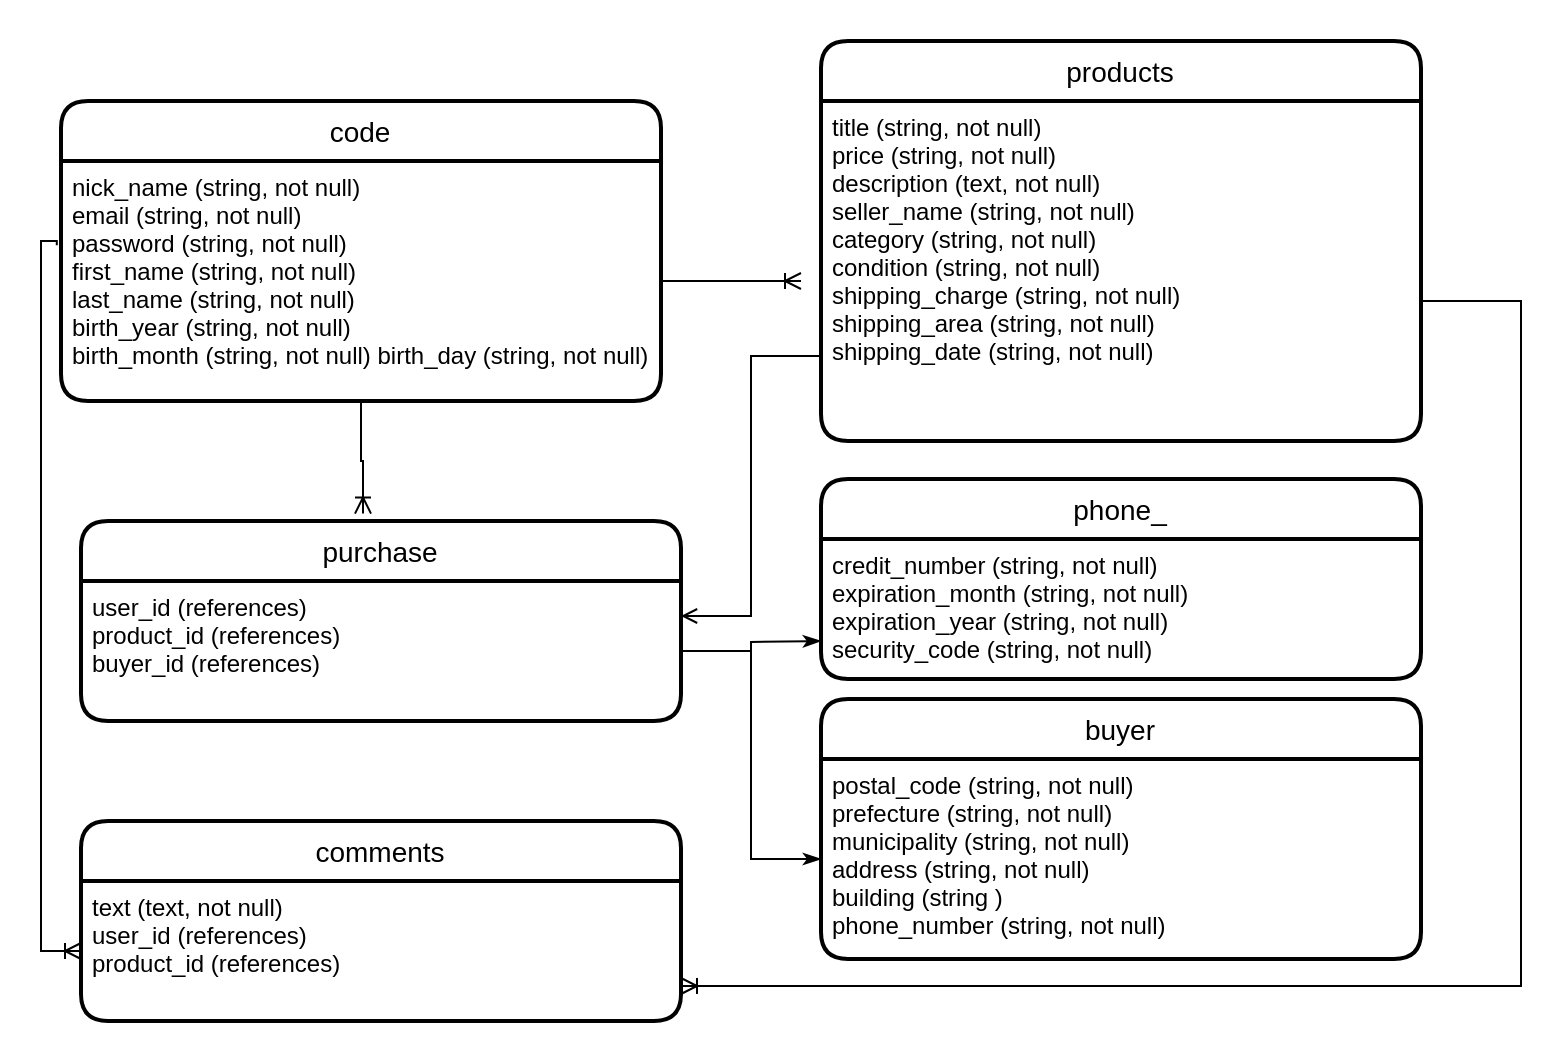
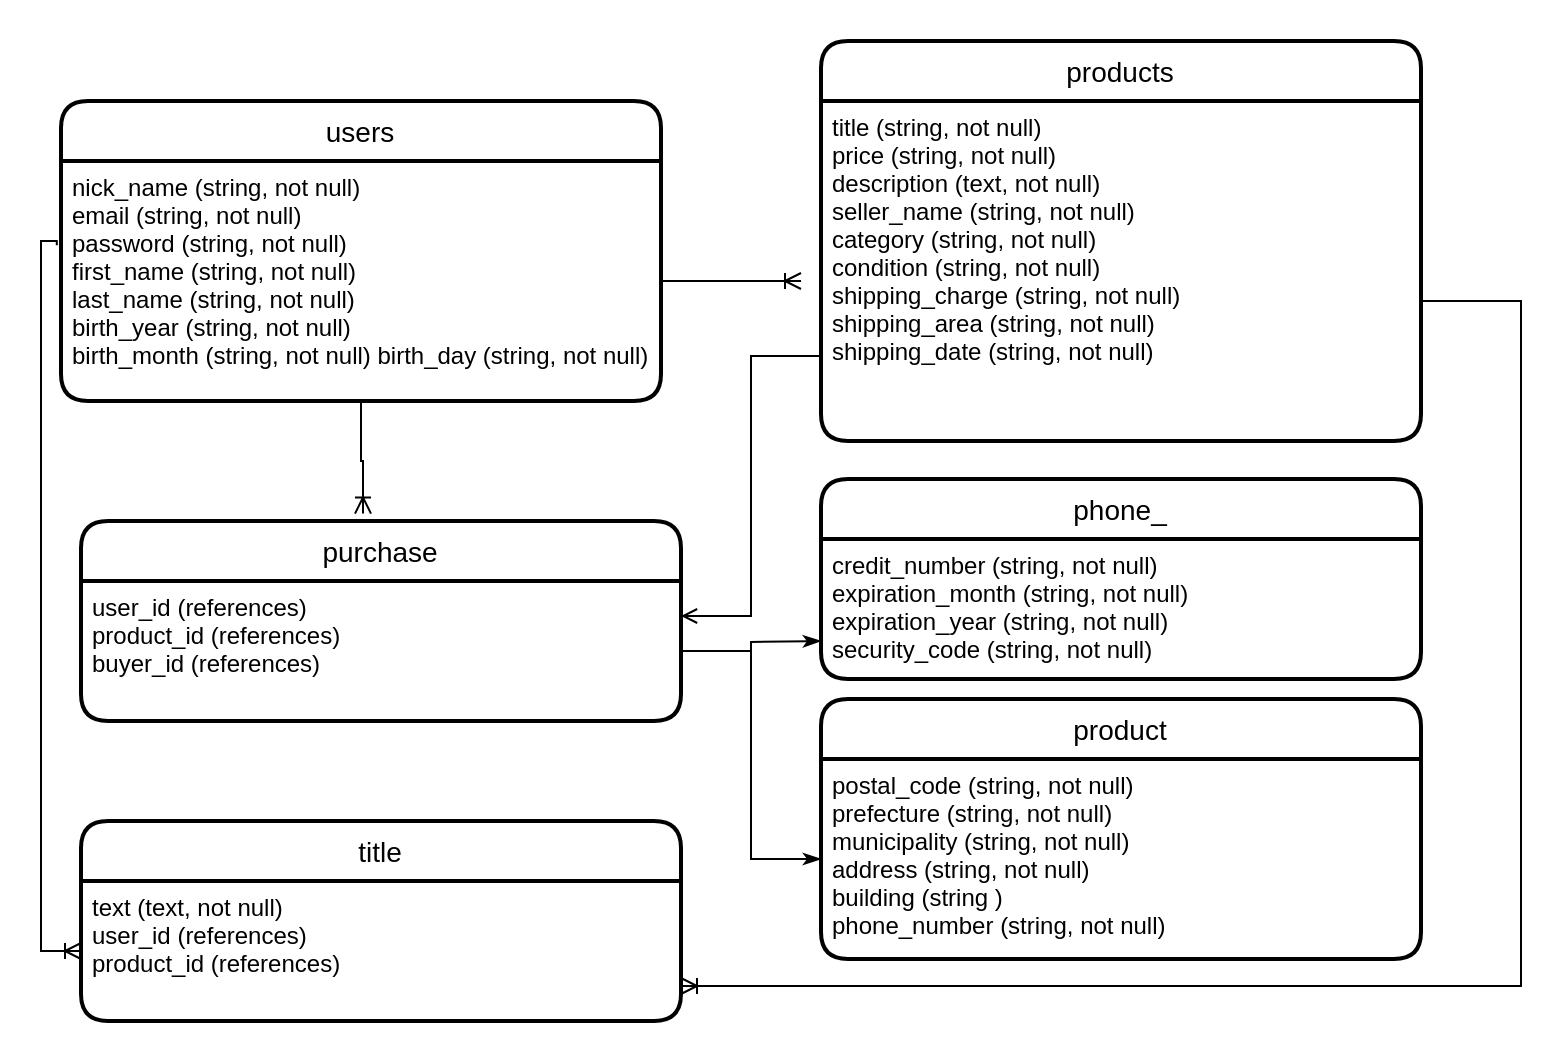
(360, 133) -> (360, 133)
(1120, 731) -> (1120, 731)
(380, 853) -> (380, 853)
